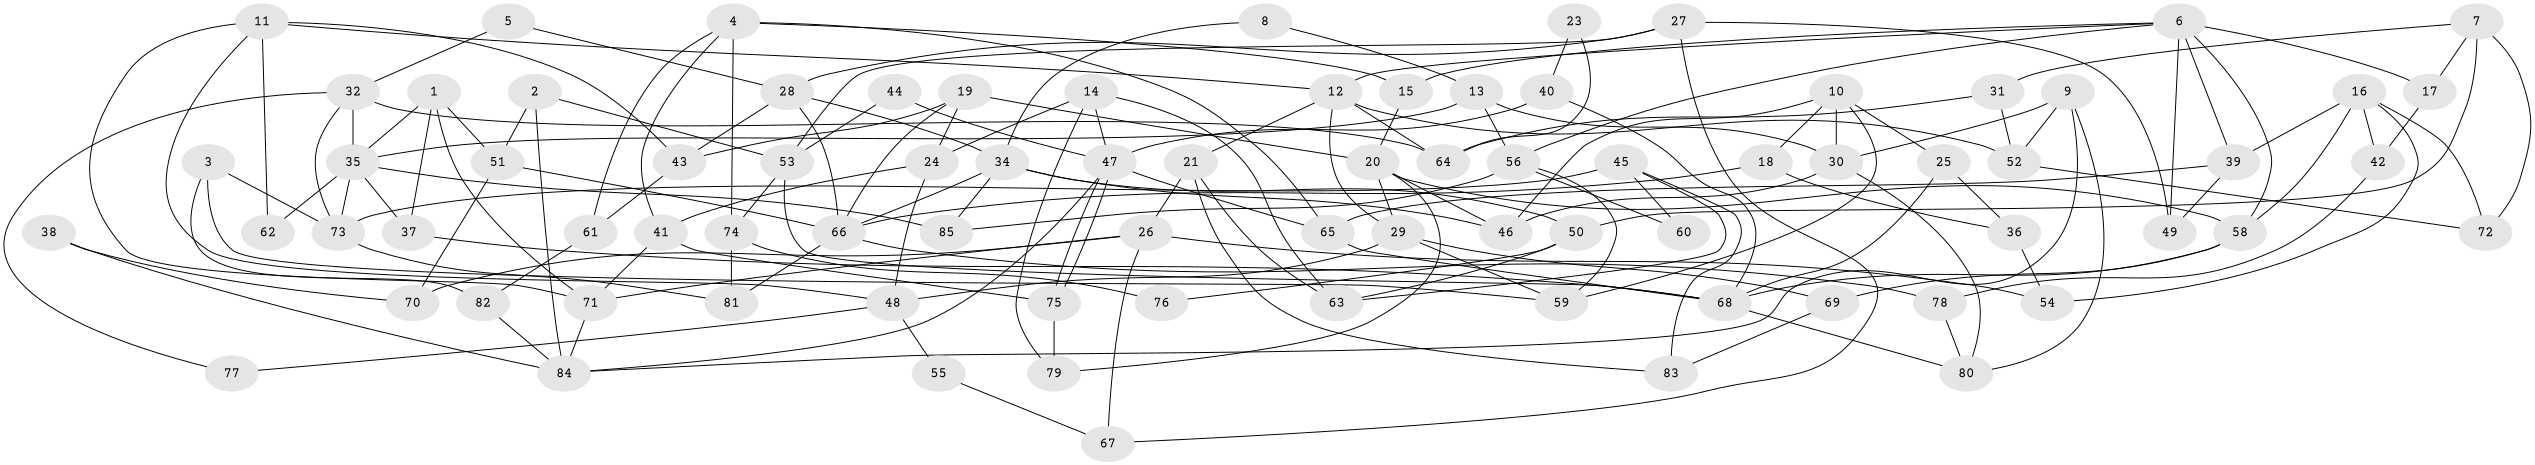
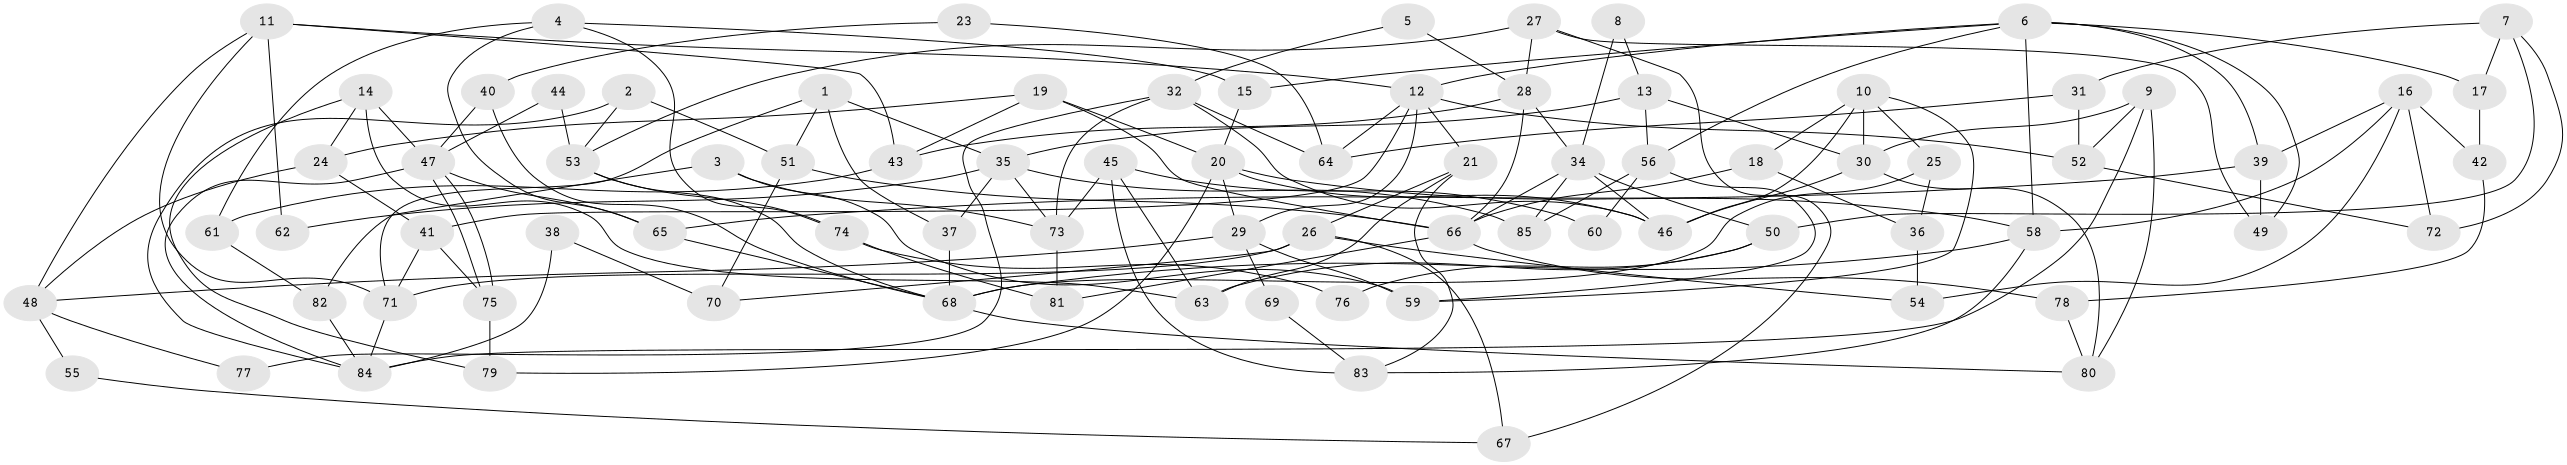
(656, 117) -> (1000, 210)
(353, 127) -> (1478, 204)
(2039, 274) -> (1774, 357)
